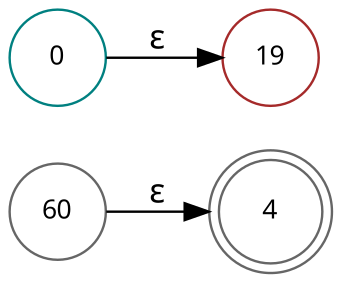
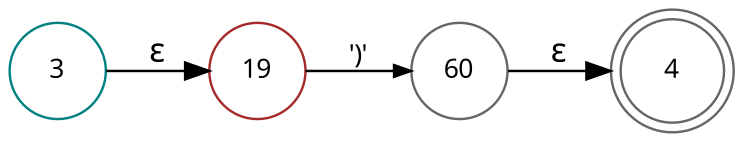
(58, 58) -> (58, 71)
none -> (350, 71)
